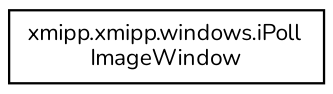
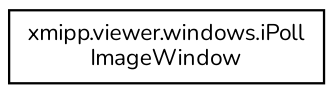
(167, 47) -> (167, 47)
